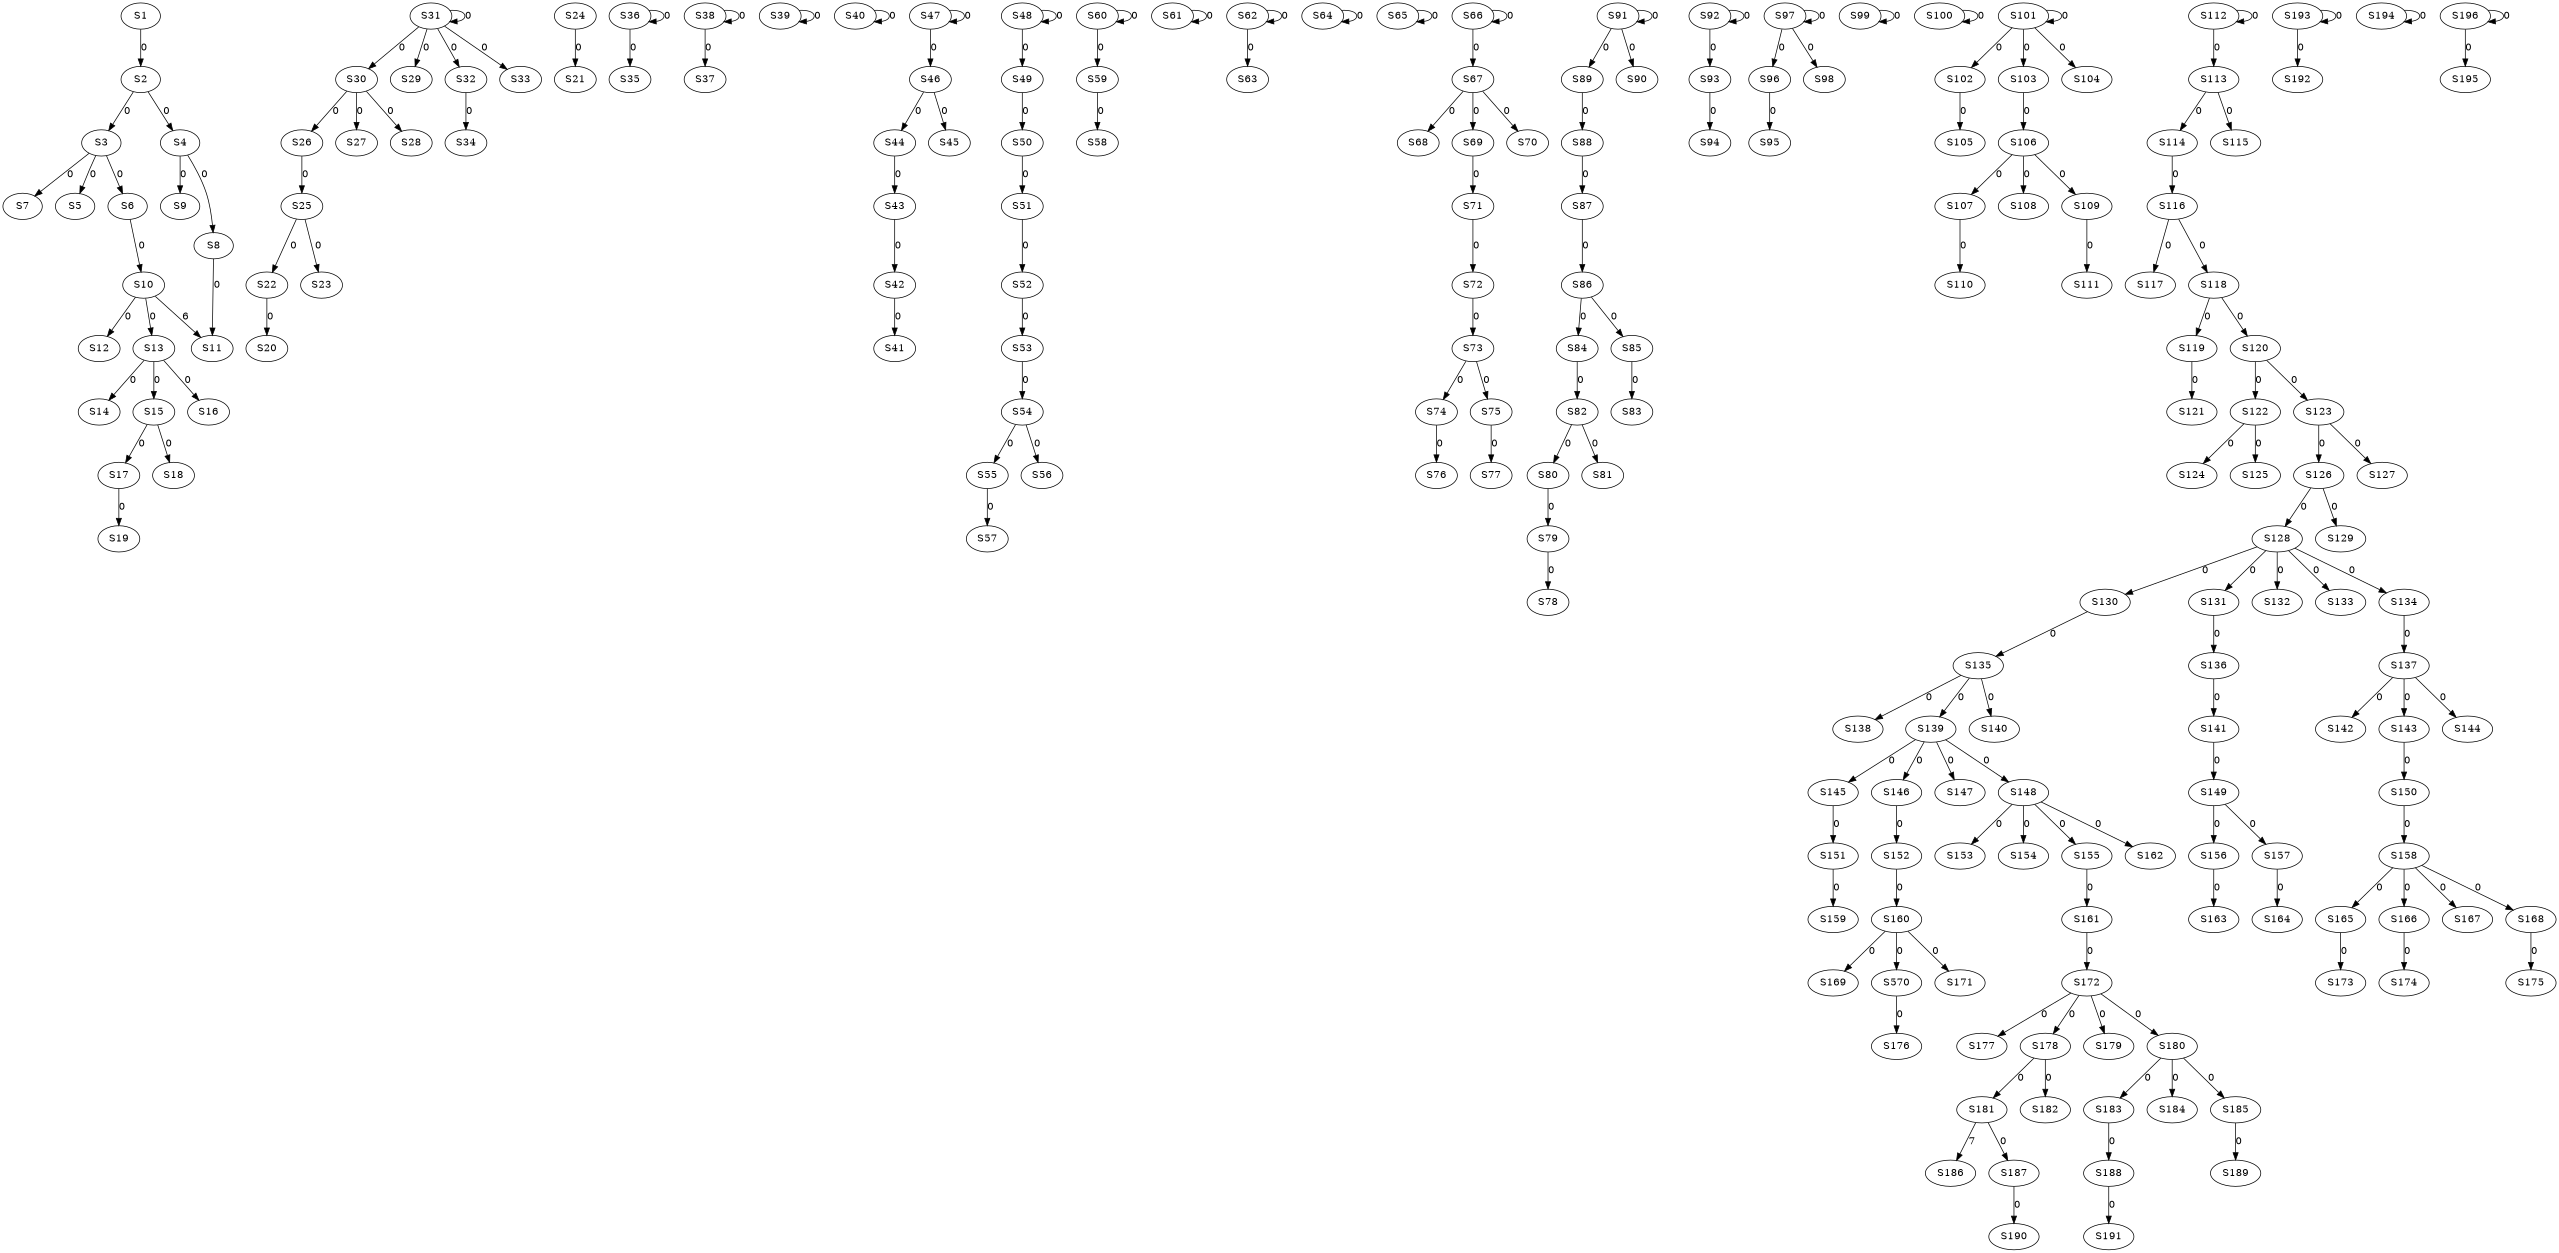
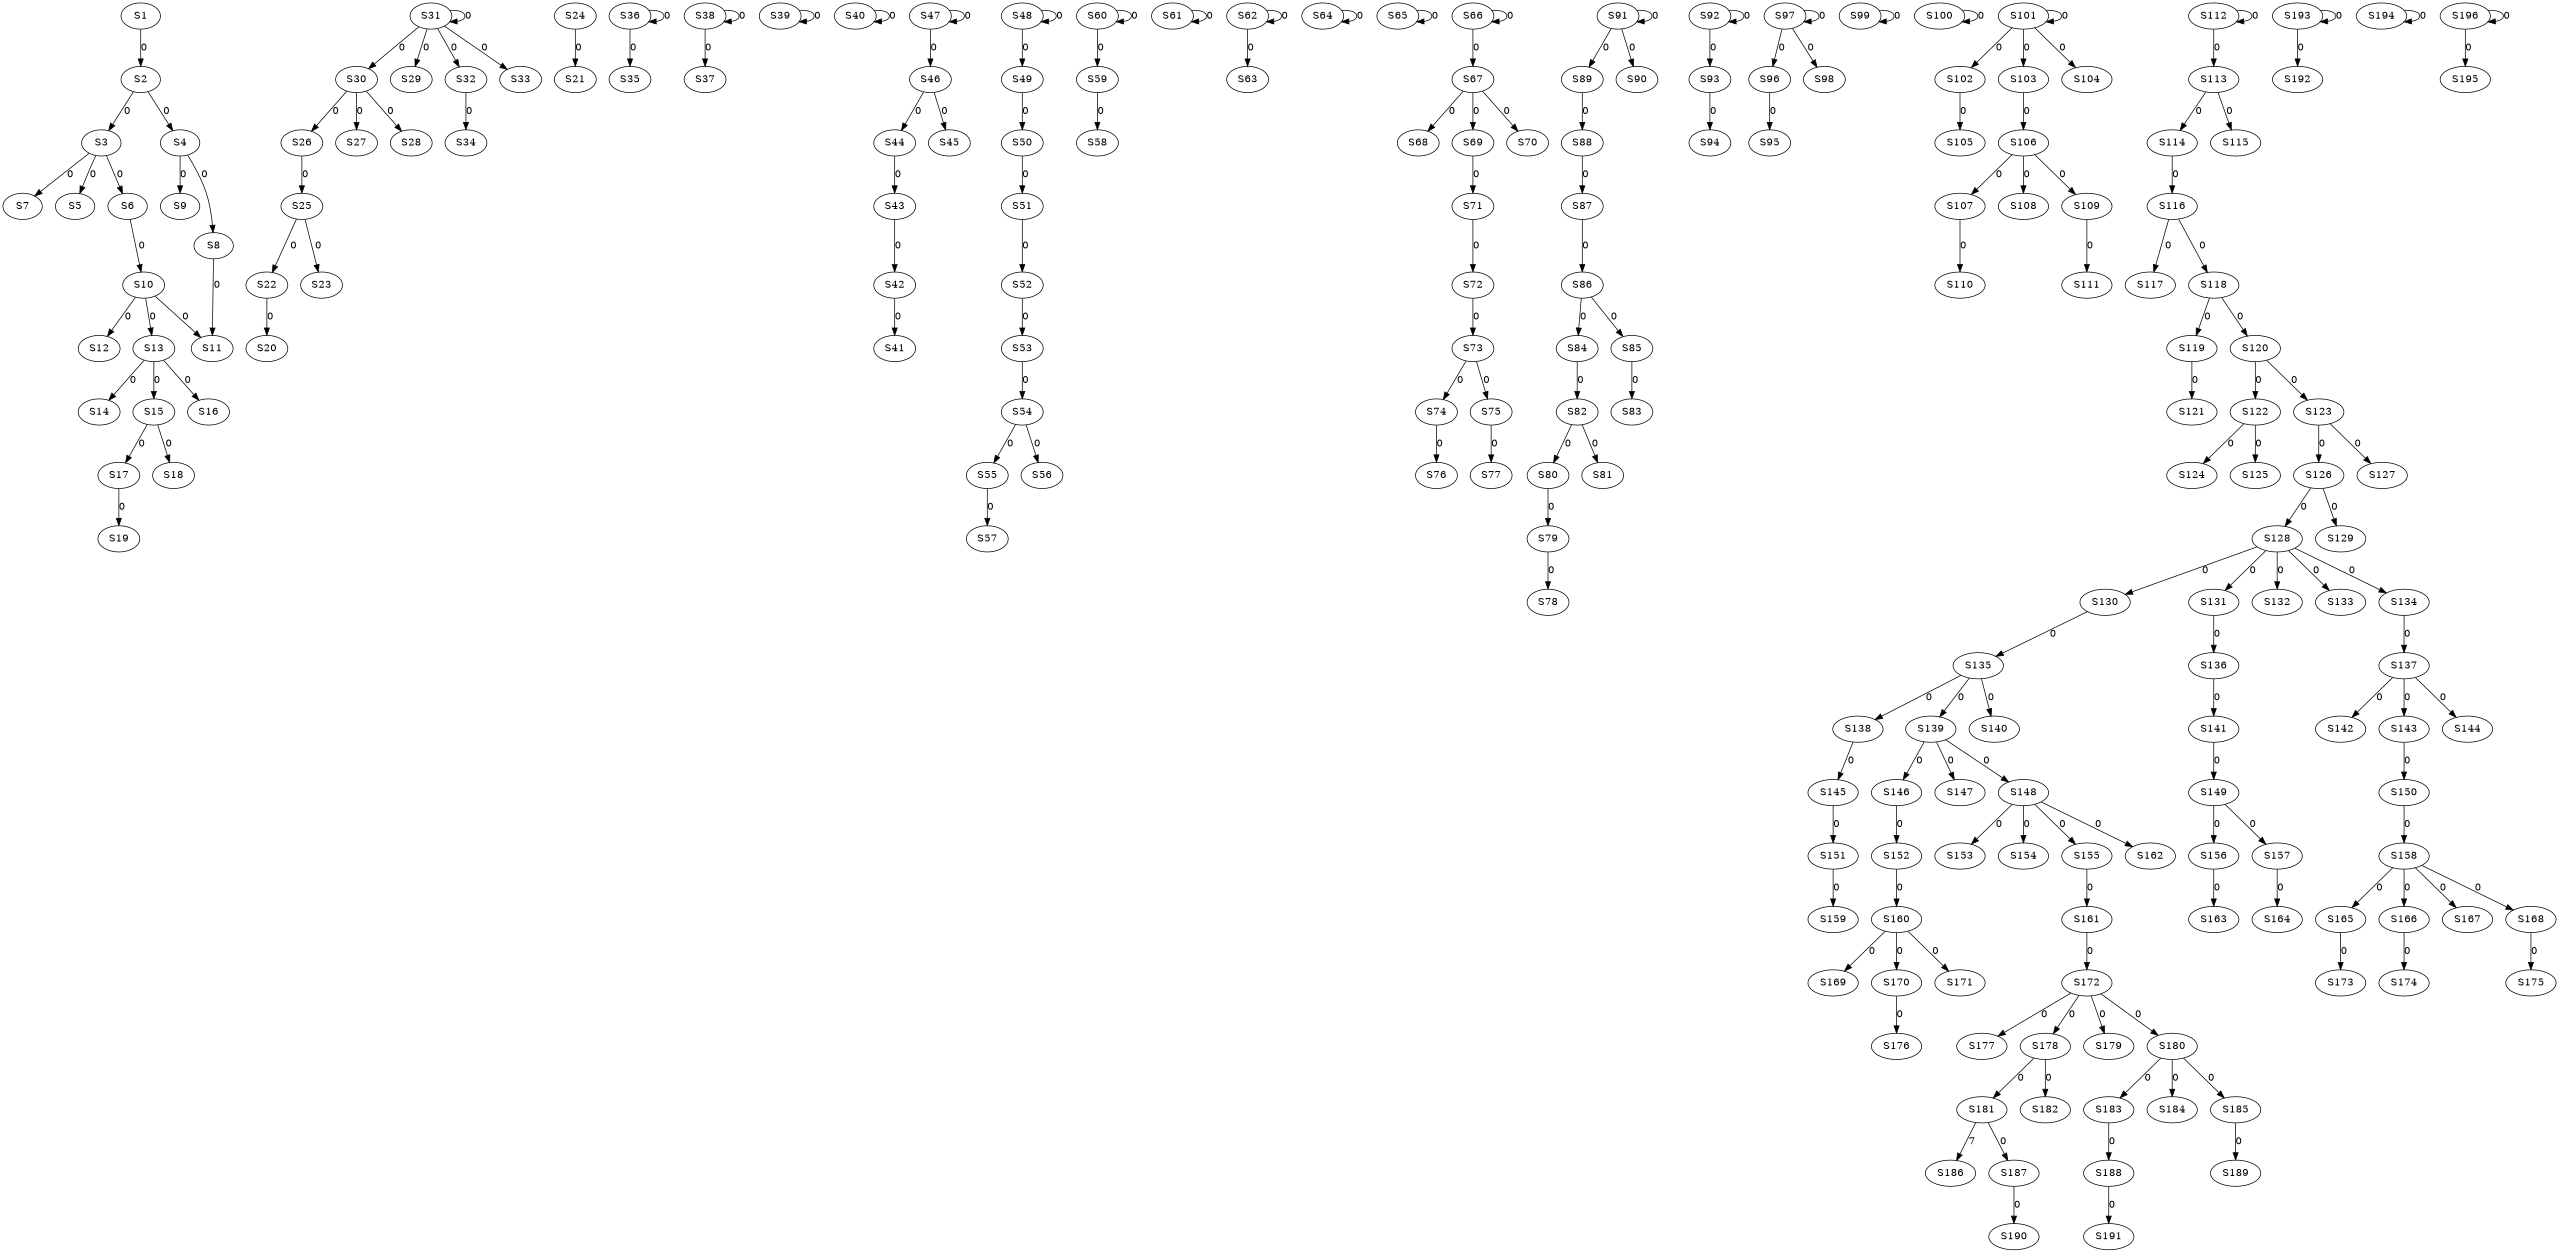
(186, 317) -> (186, 317)
(1885, 759) -> (1847, 757)
(1897, 983) -> (1897, 983)
